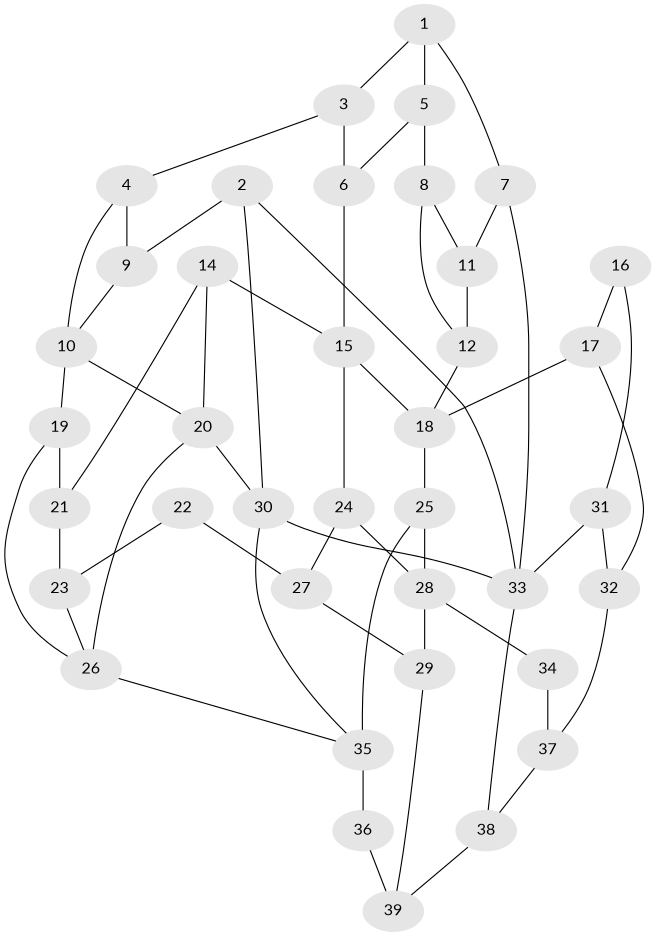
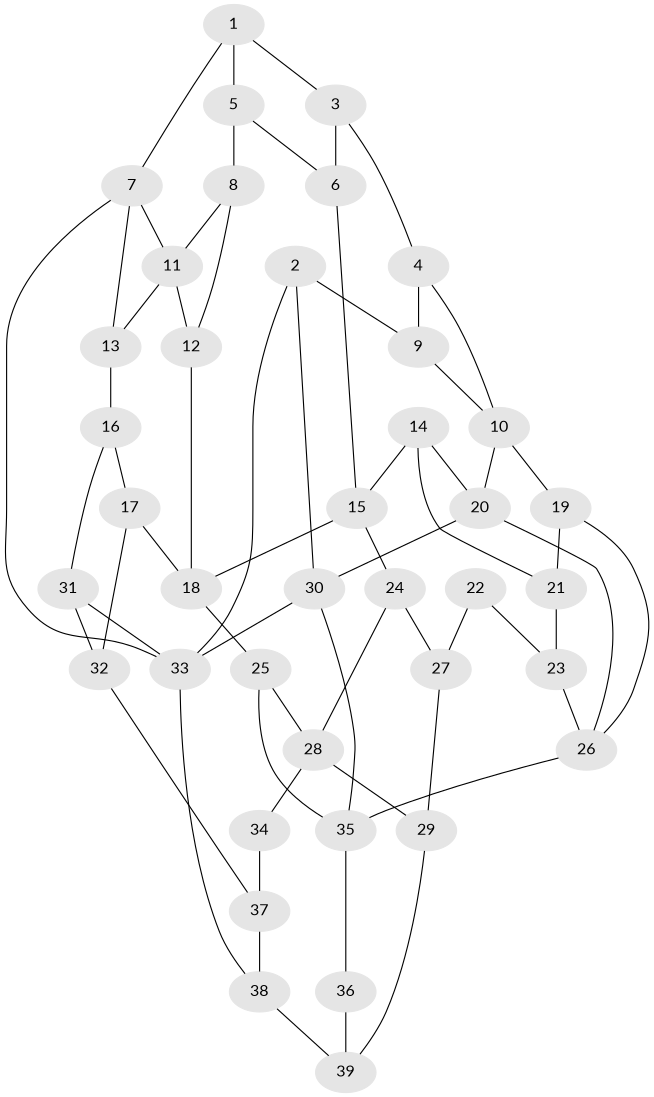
none -> (111, 347)
